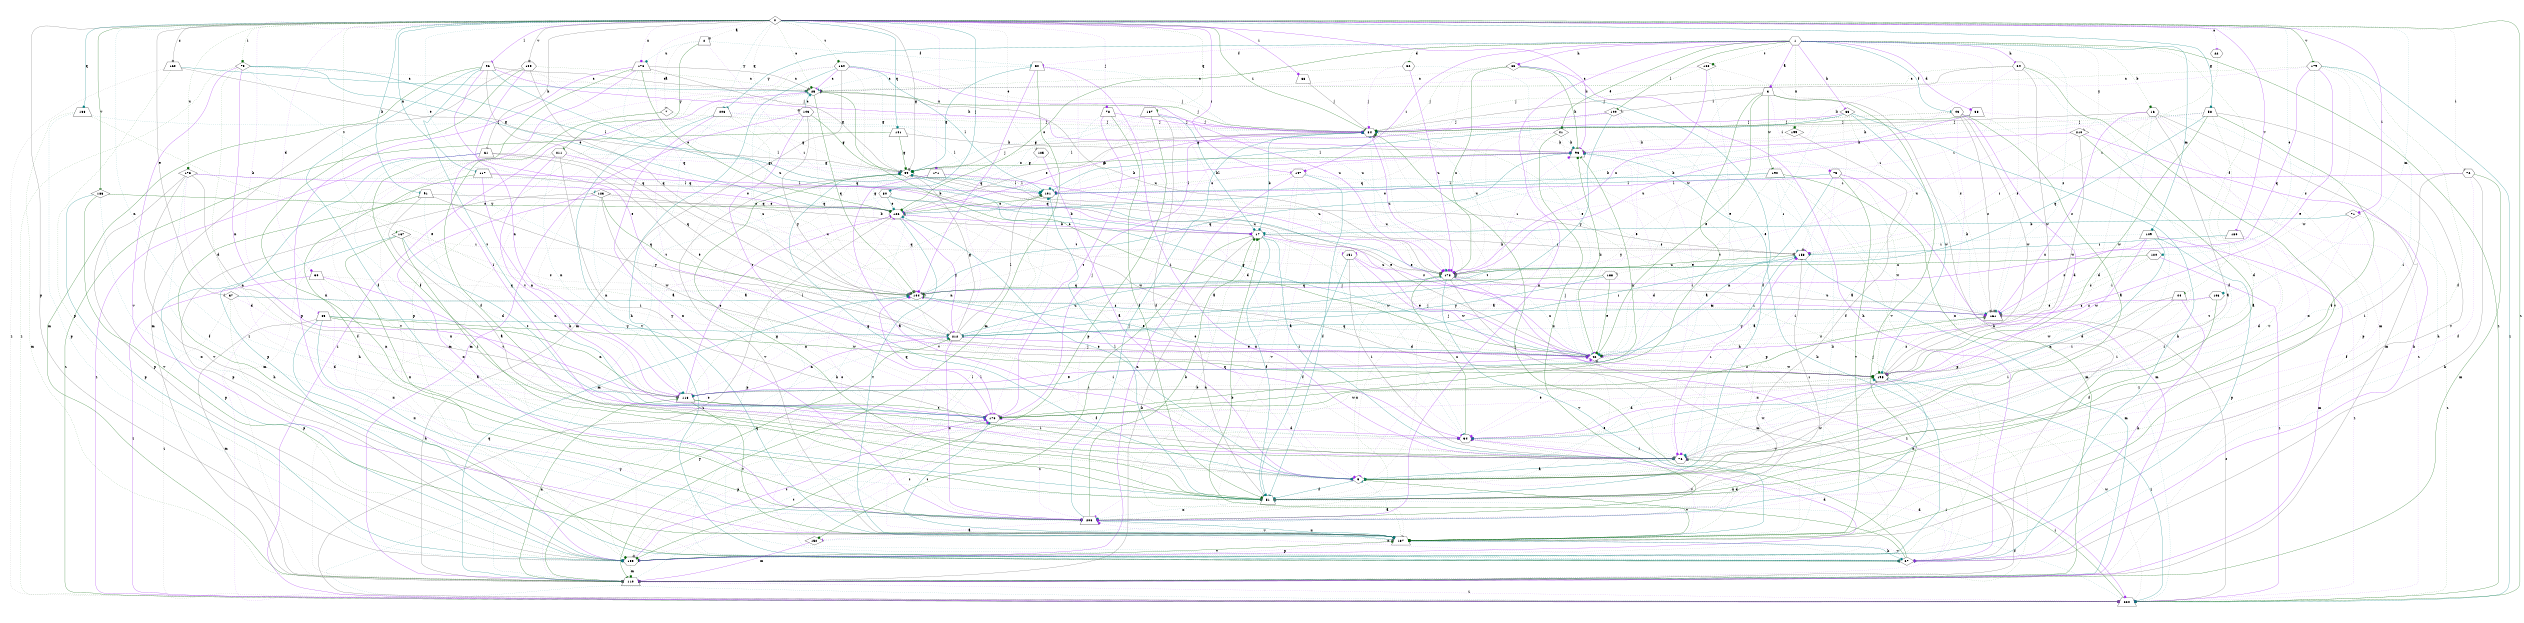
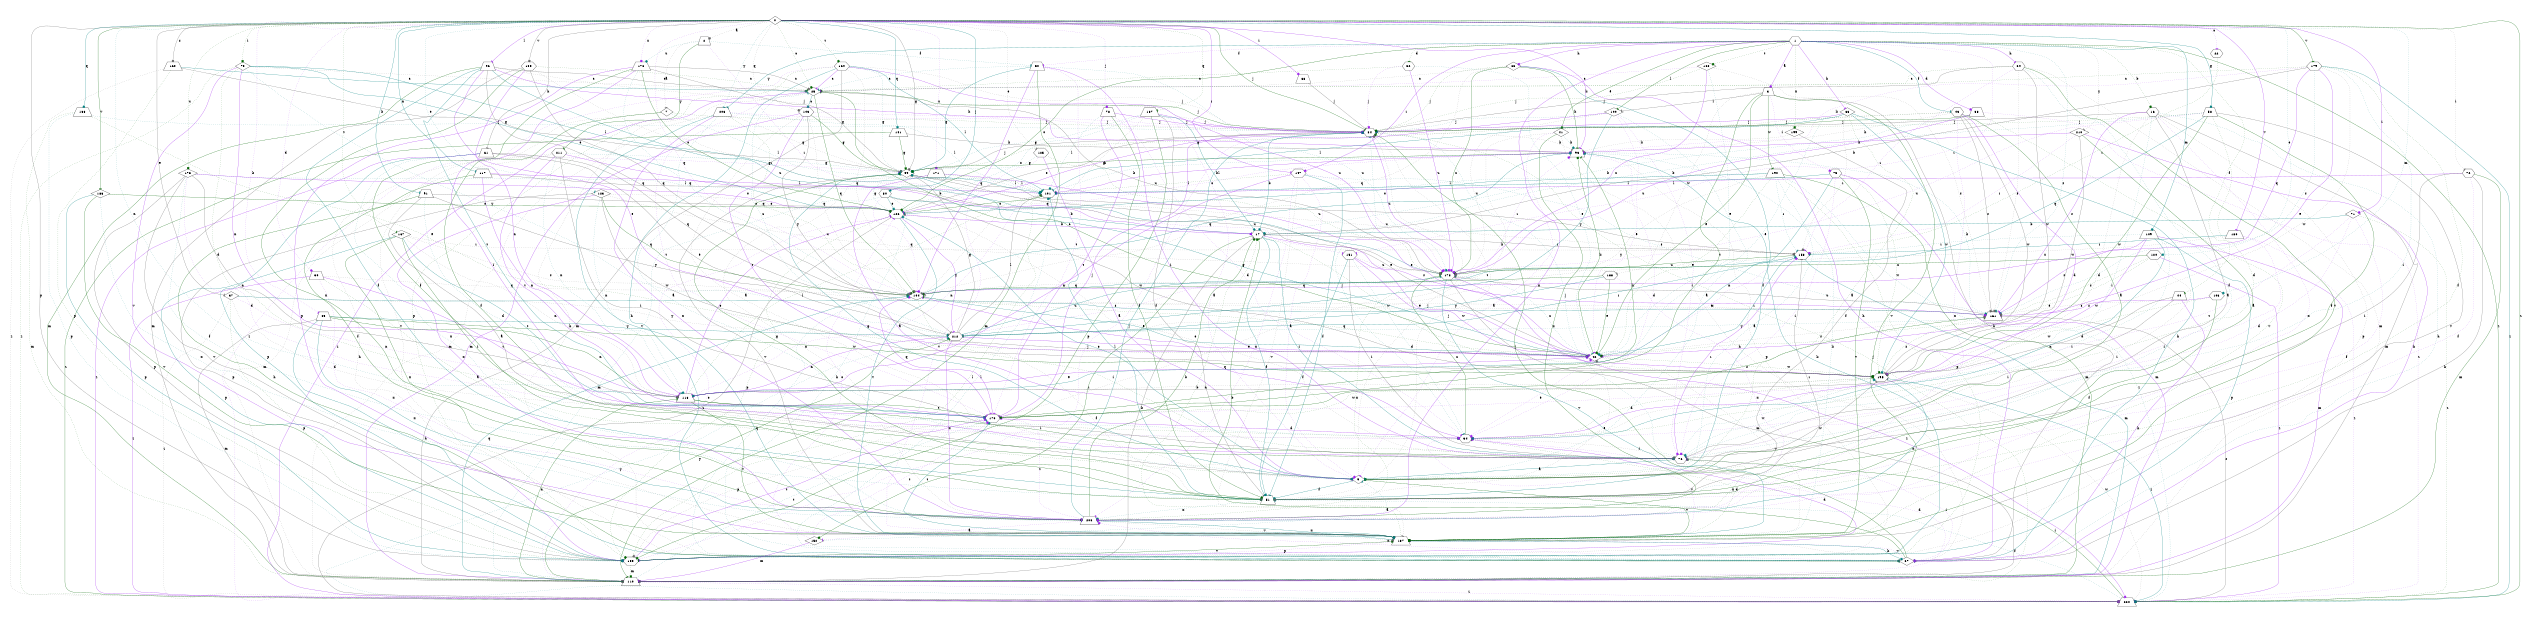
(1253, 79) -> (1253, 79)
(806, 102) -> (810, 100)
(928, 222) -> (1814, 156)
(1112, 539) -> (1004, 319)
